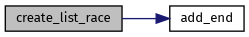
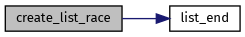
(207, 19) -> (205, 19)
